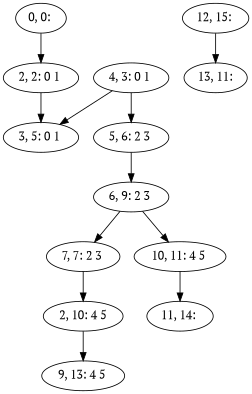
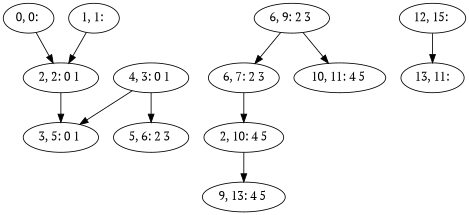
none -> (94, 18)
(131, 163) -> none
(83, 257) -> (244, 78)
(180, 316) -> none
